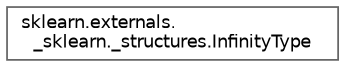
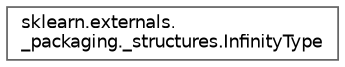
(173, 33) -> (173, 33)
